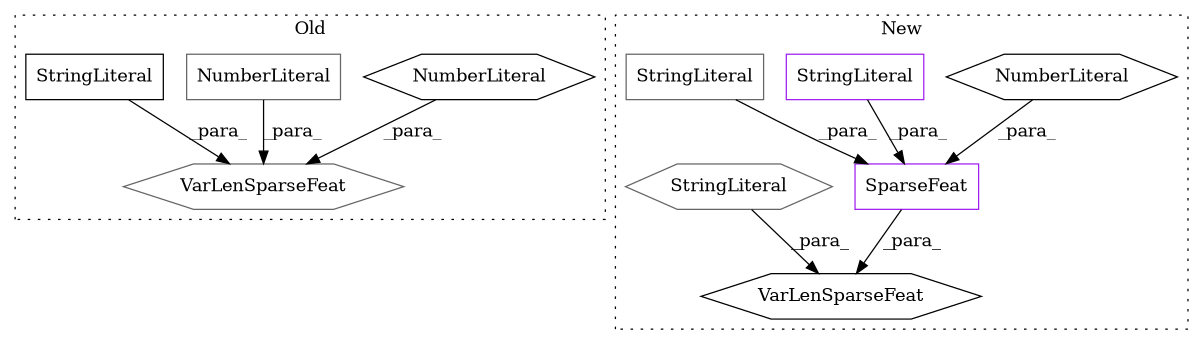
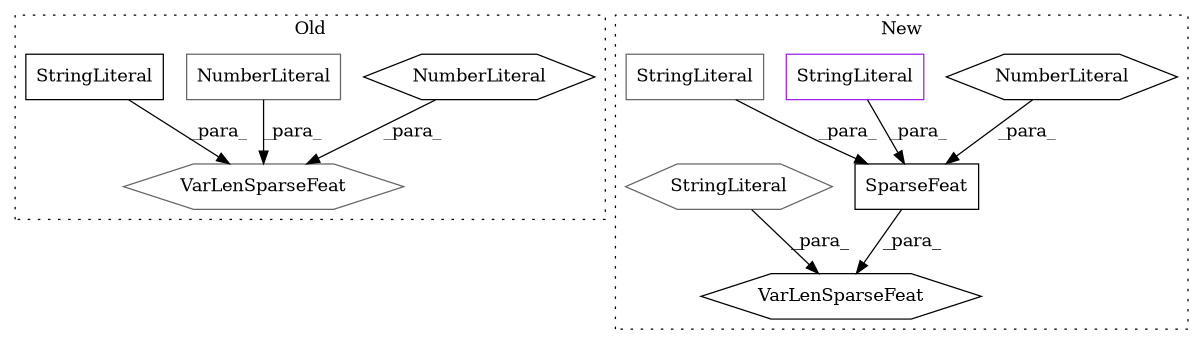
(917, 187) -> (917, 187)
